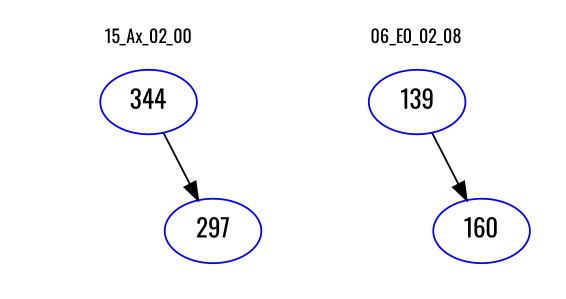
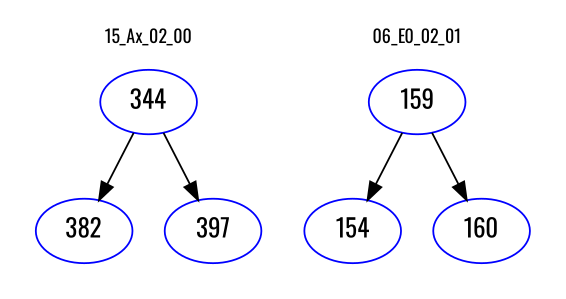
(417, 38) -> (417, 38)
(417, 102) -> (417, 102)
none -> (84, 231)
(213, 231) -> (213, 231)
none -> (353, 231)
